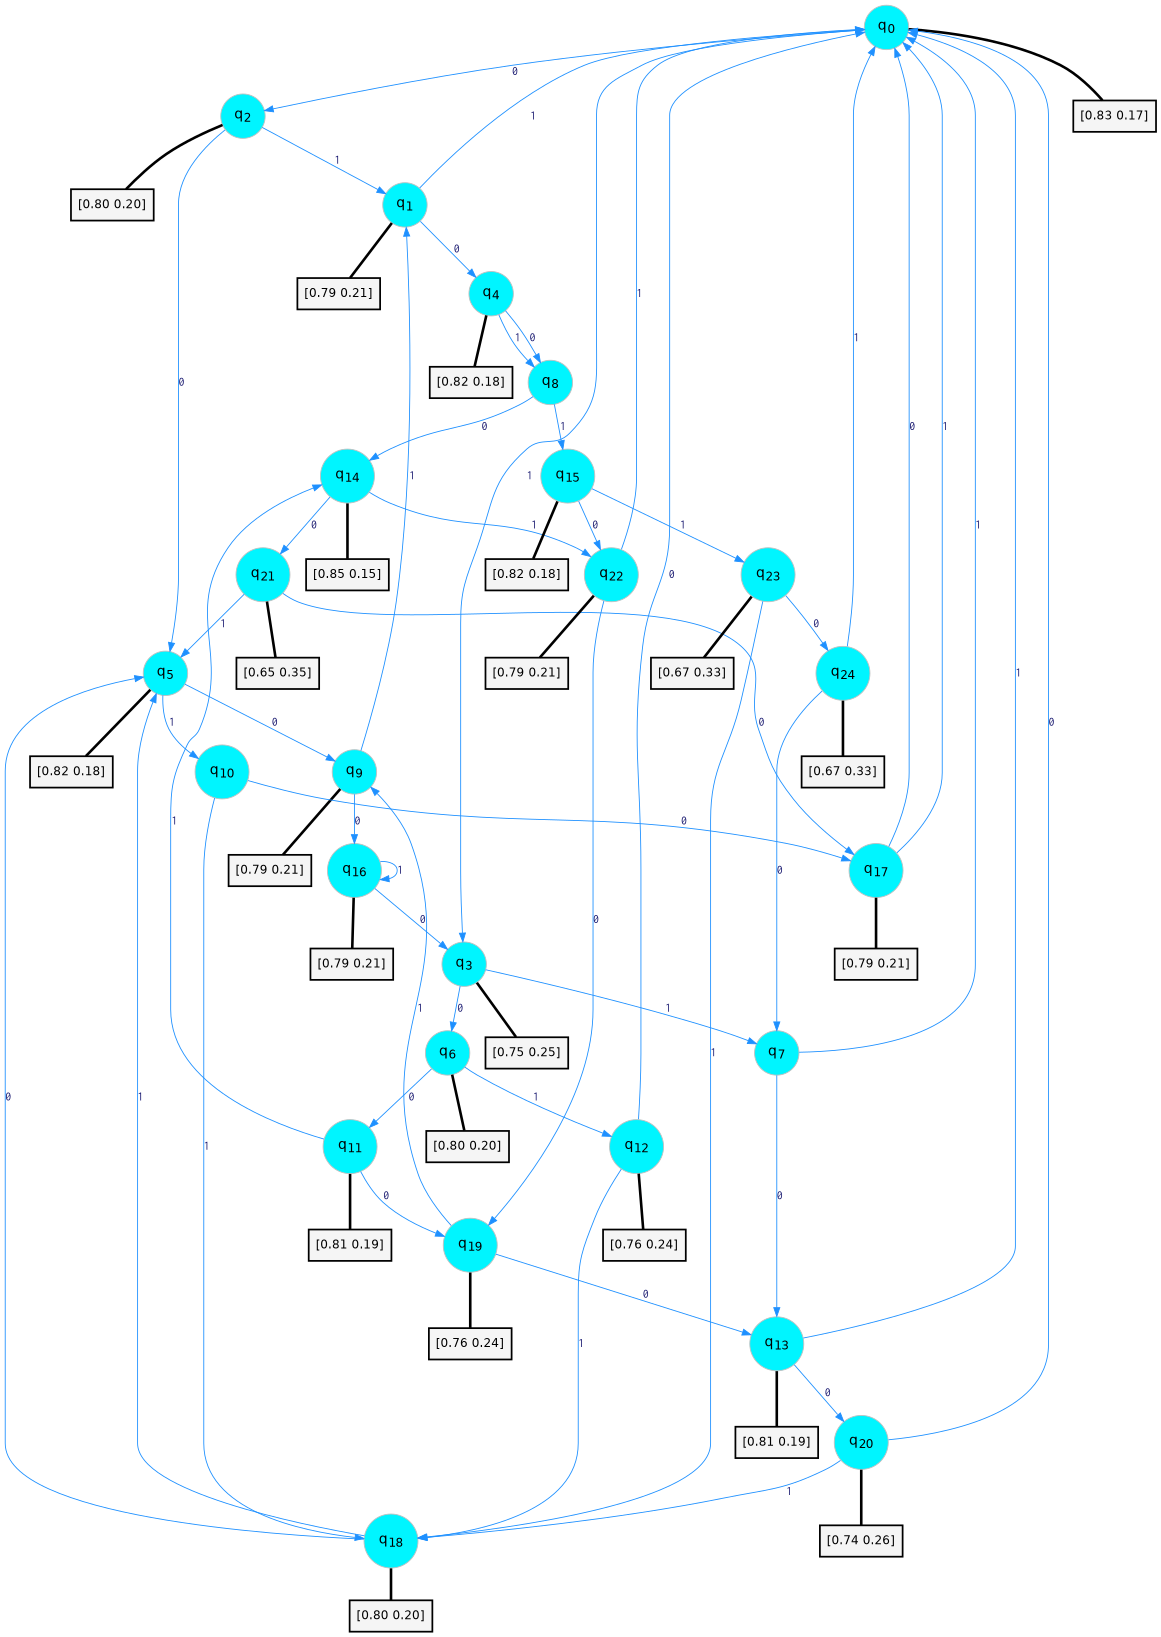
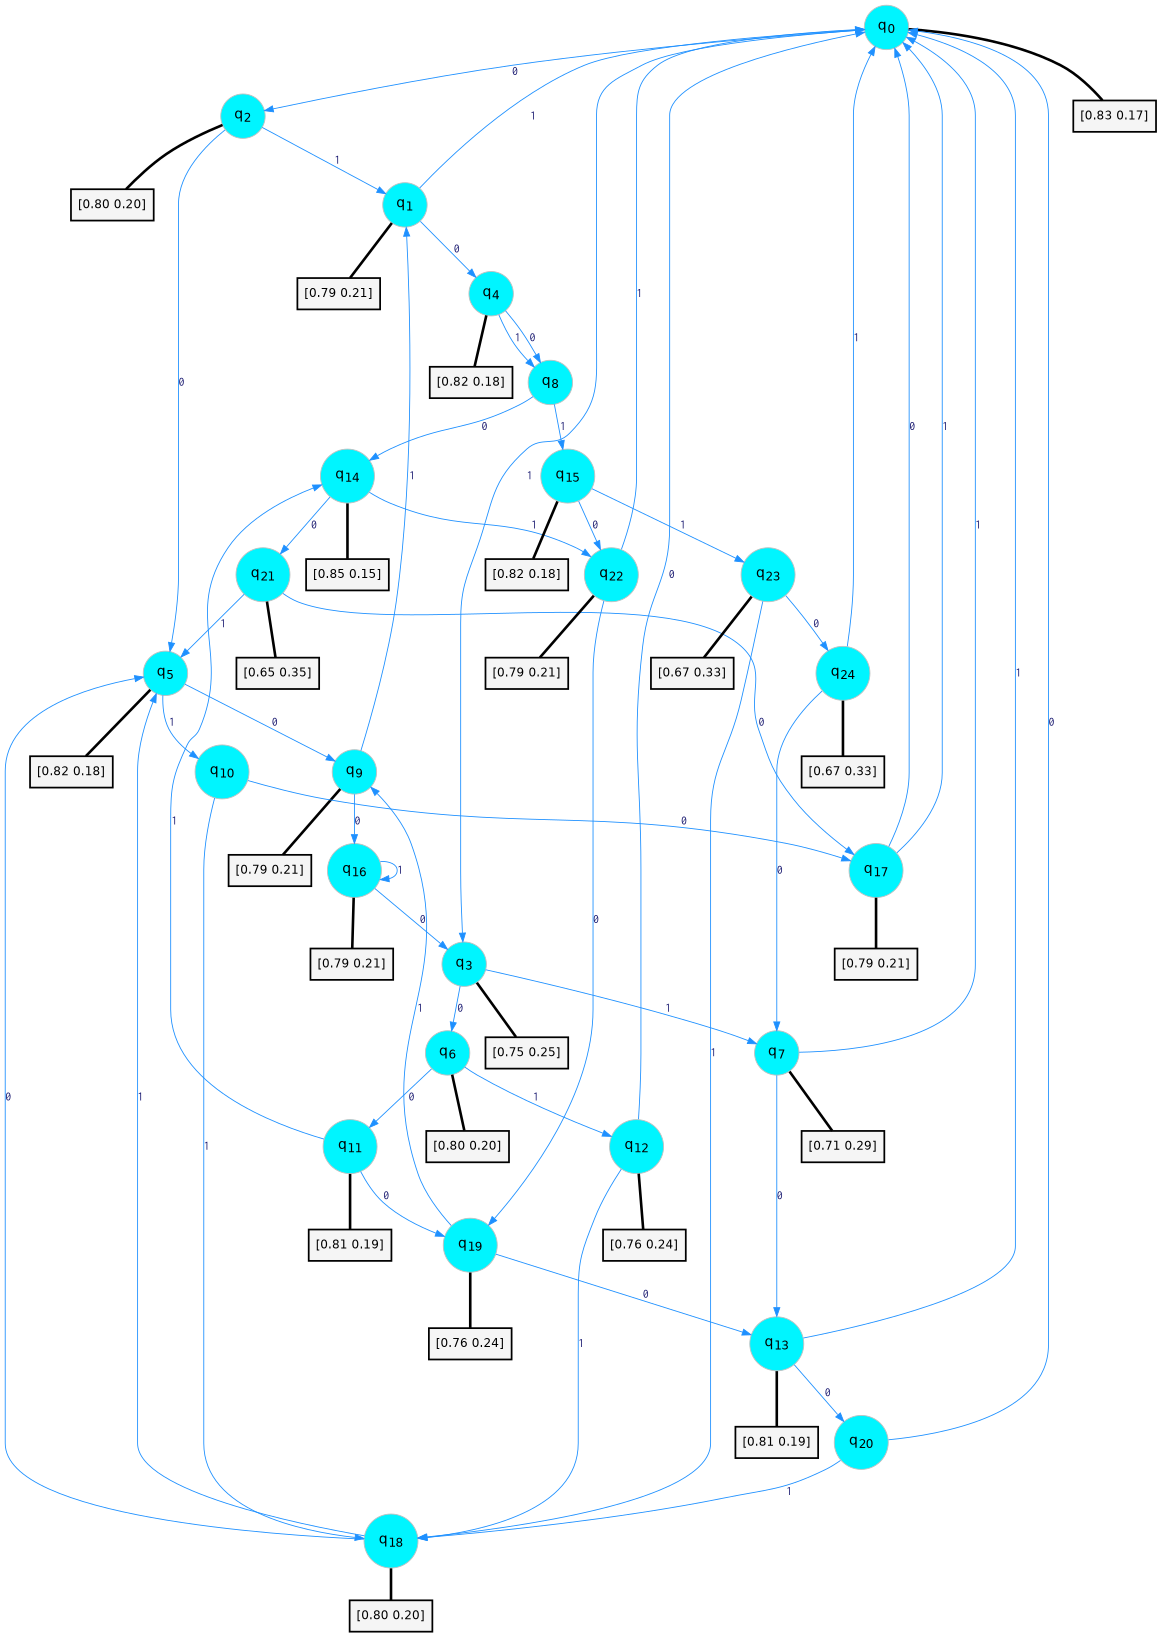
none -> (843, 1147)
(861, 1541) -> none
